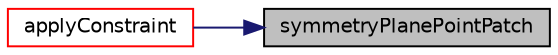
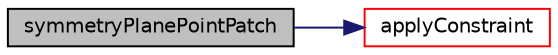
(219, 28) -> (319, 28)
